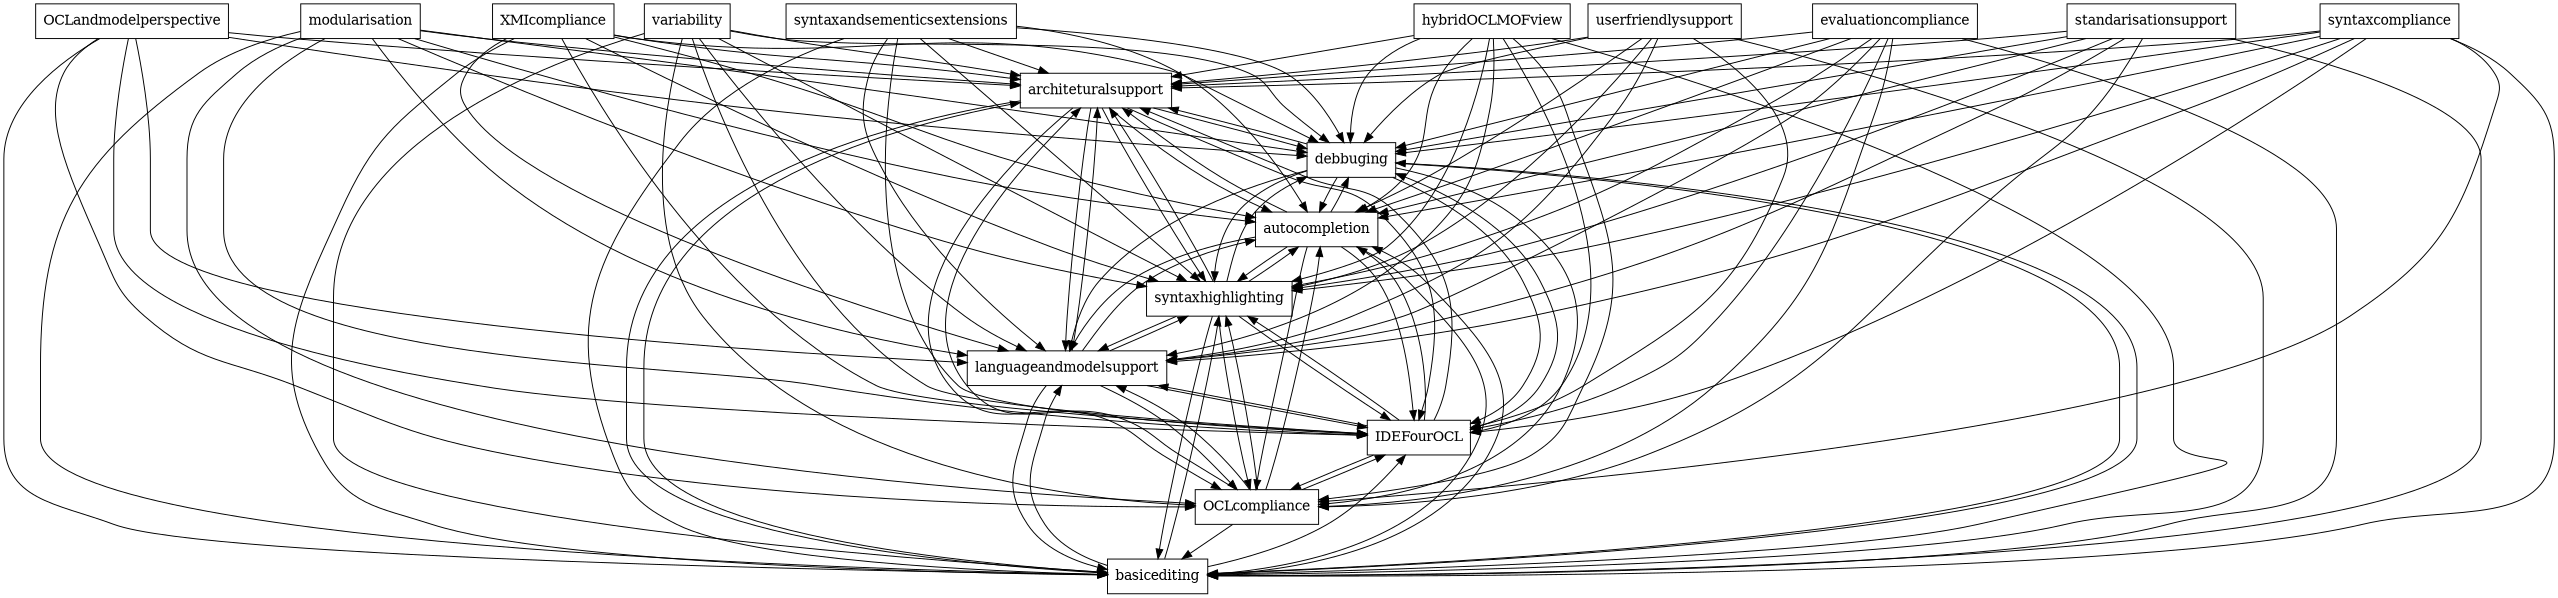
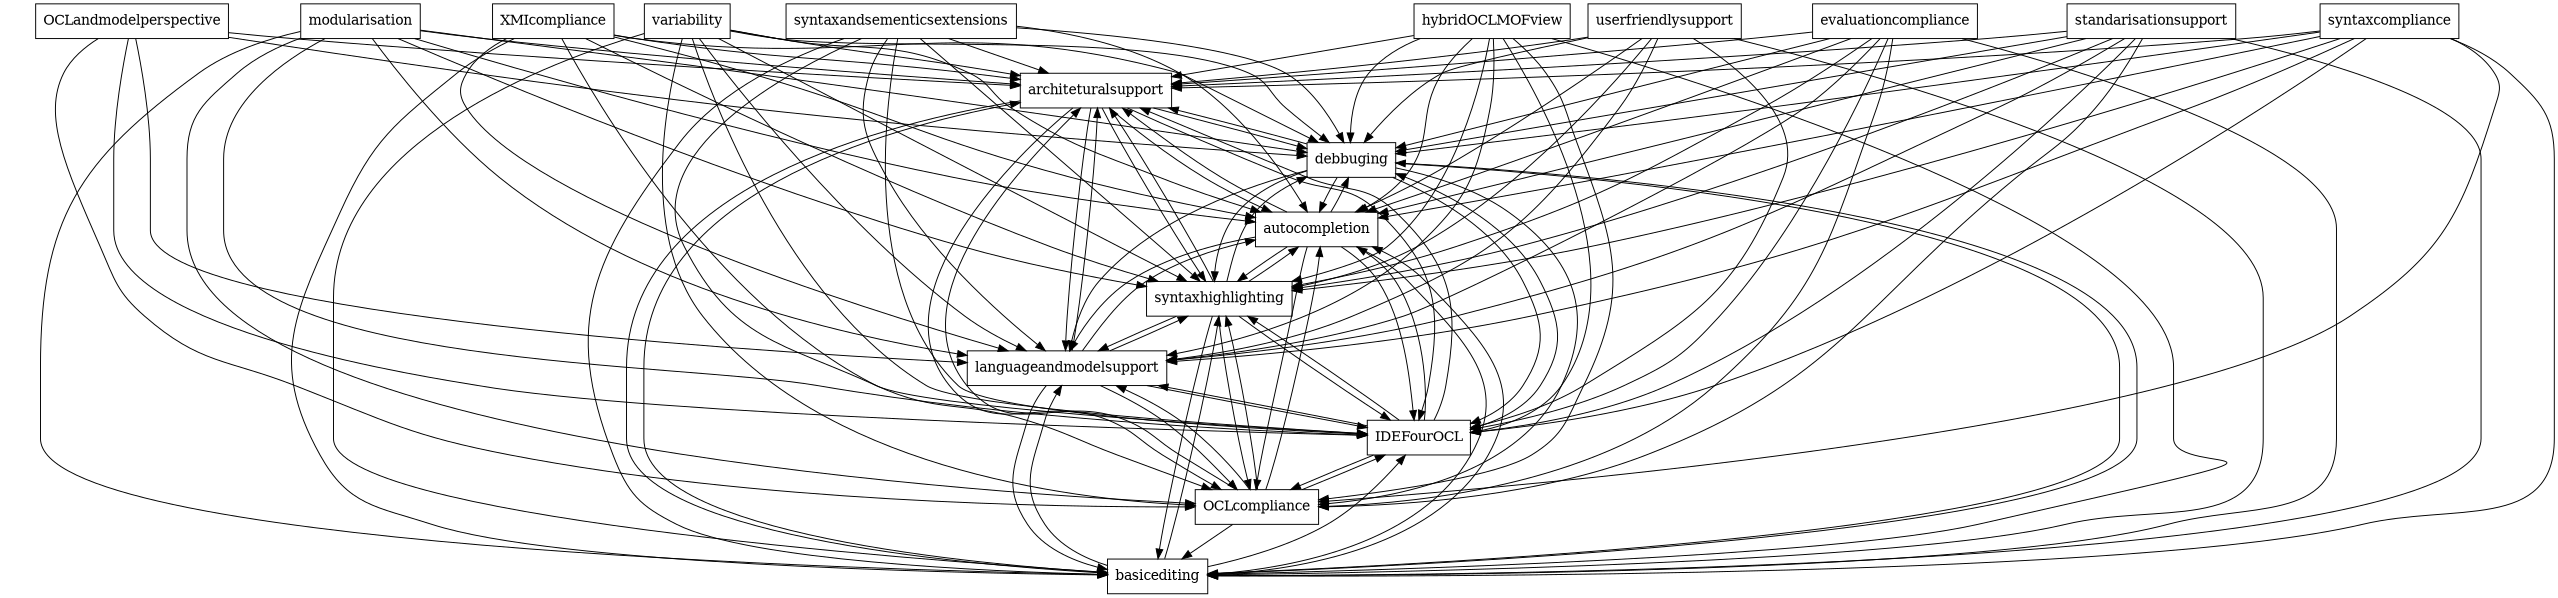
none -> (997, 96)
none -> (1837, 288)
none -> (783, 345)
(309, 548) -> none
